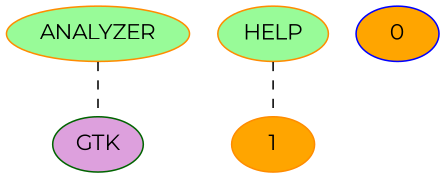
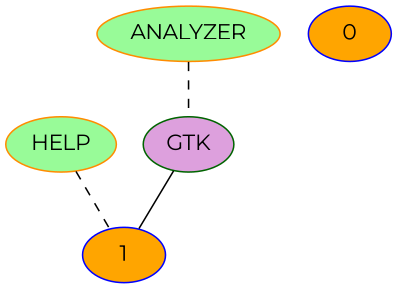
(273, 144) -> (124, 255)
none -> (156, 200)
